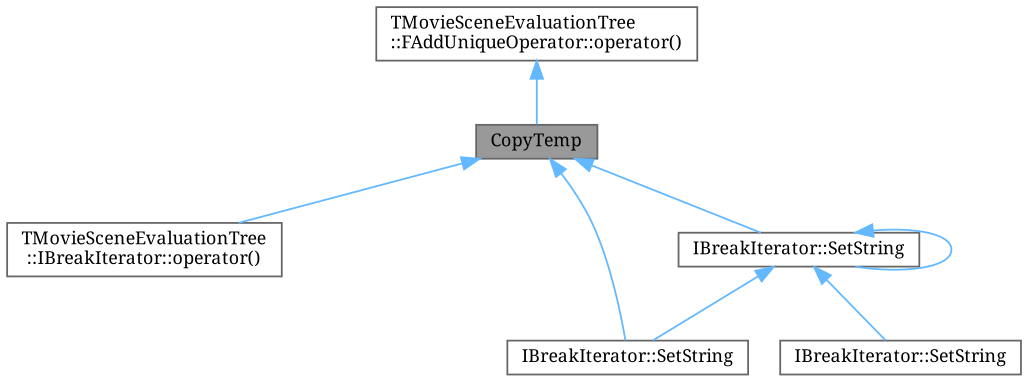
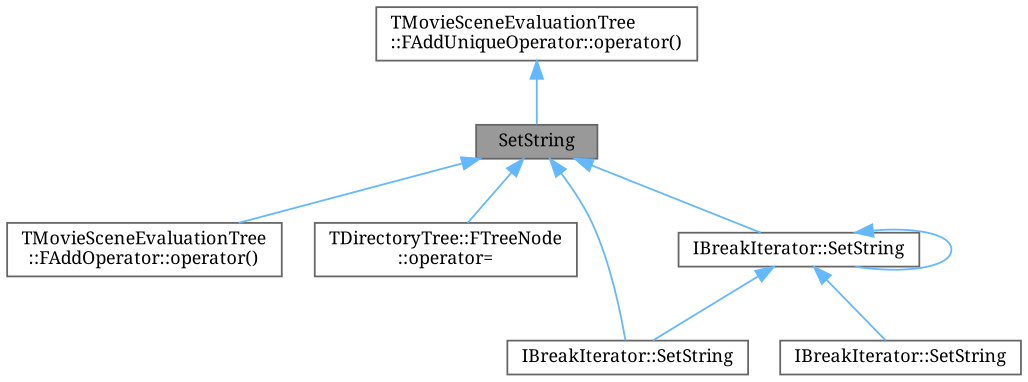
(537, 142) -> (537, 142)
(144, 250) -> (144, 250)
none -> (446, 250)
